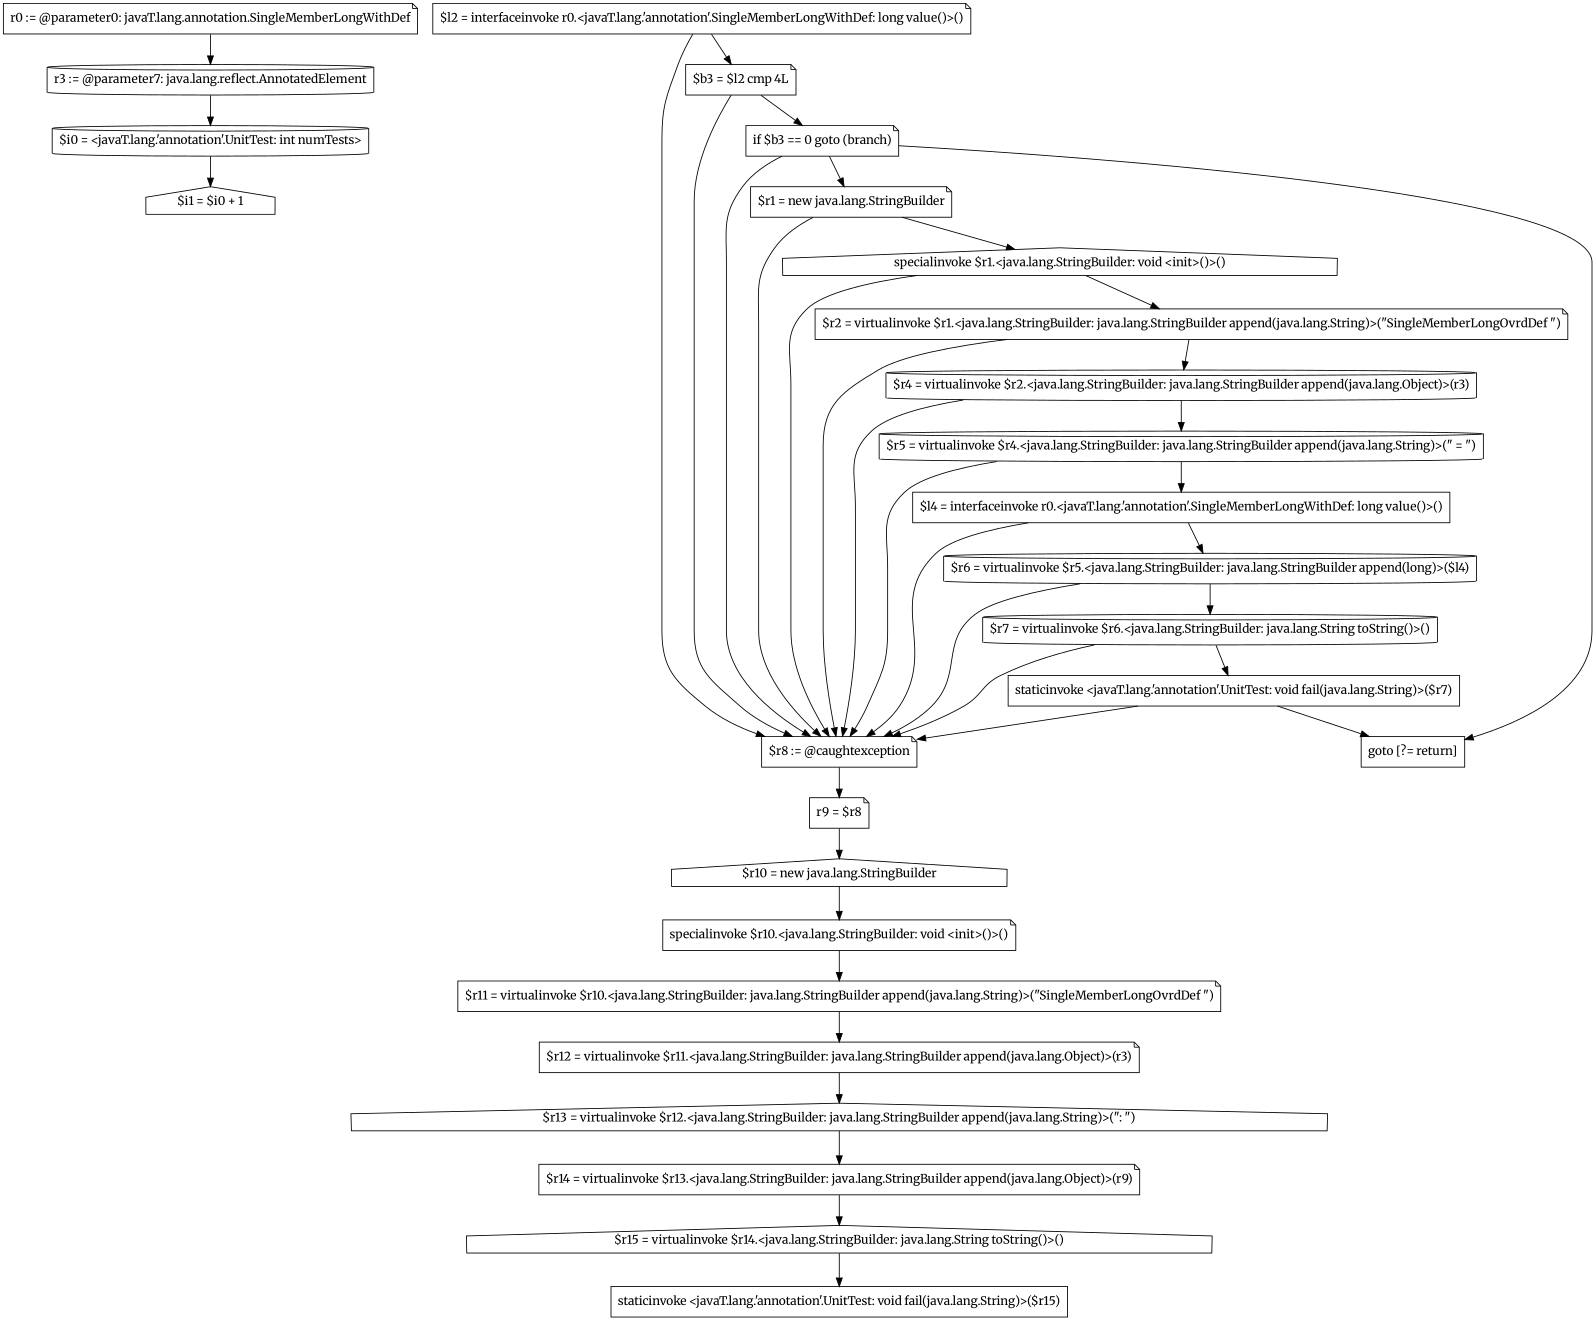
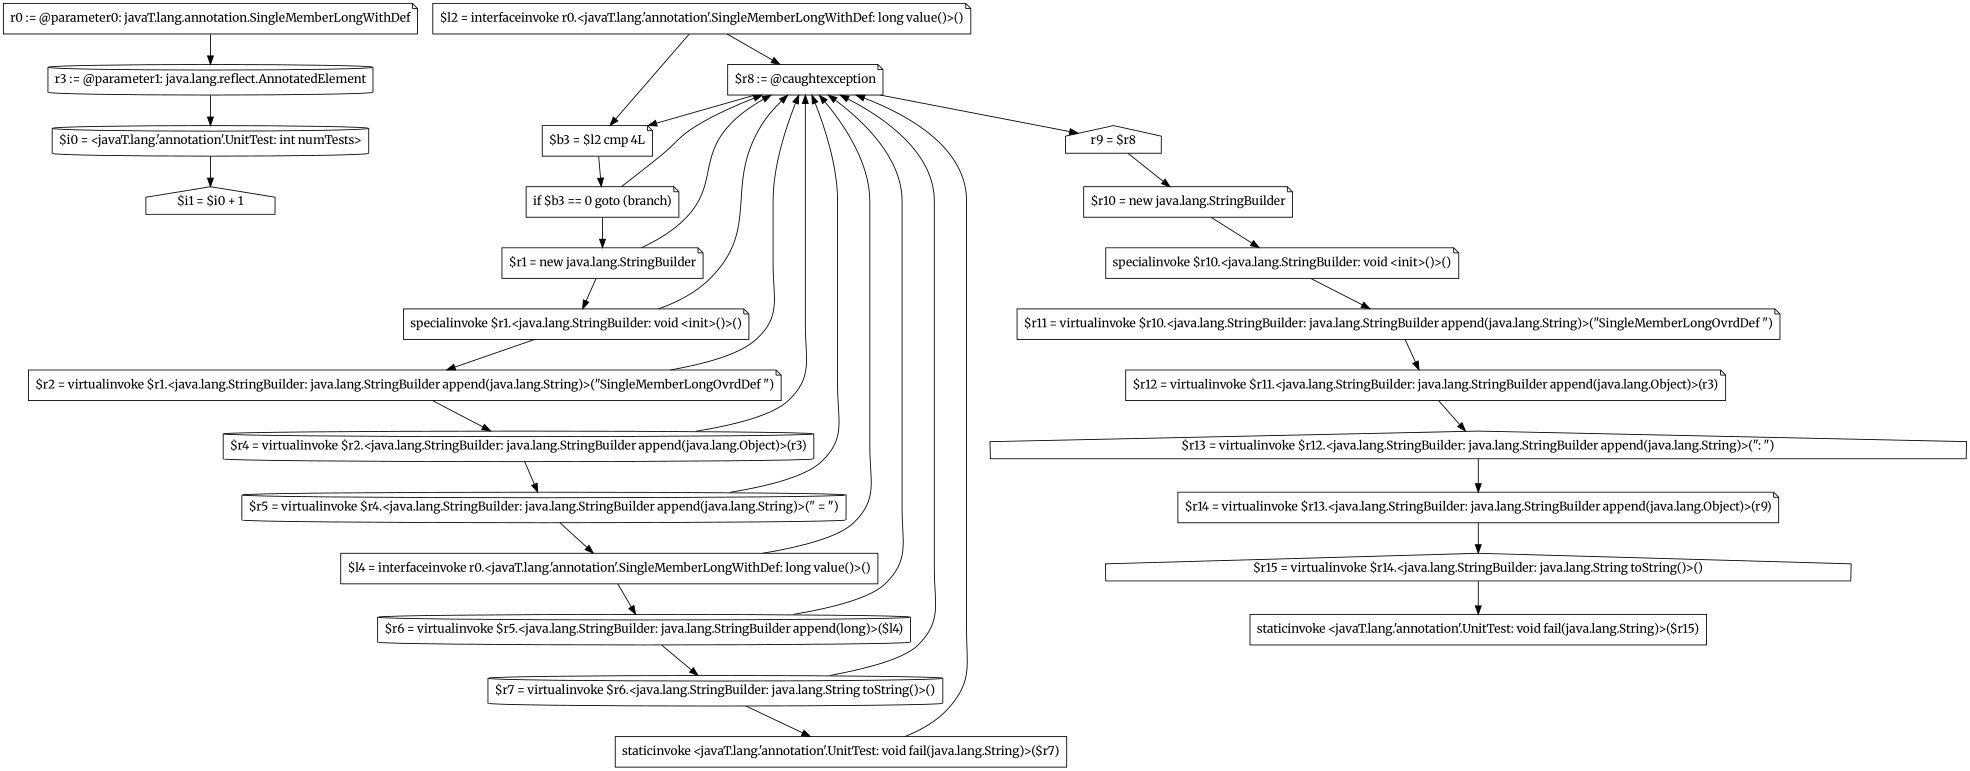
(210, 80) -> (210, 80)
(1060, 263) -> (576, 324)
(694, 431) -> (706, 109)
(1413, 752) -> none
(839, 813) -> (1113, 141)
(839, 874) -> (1188, 202)
